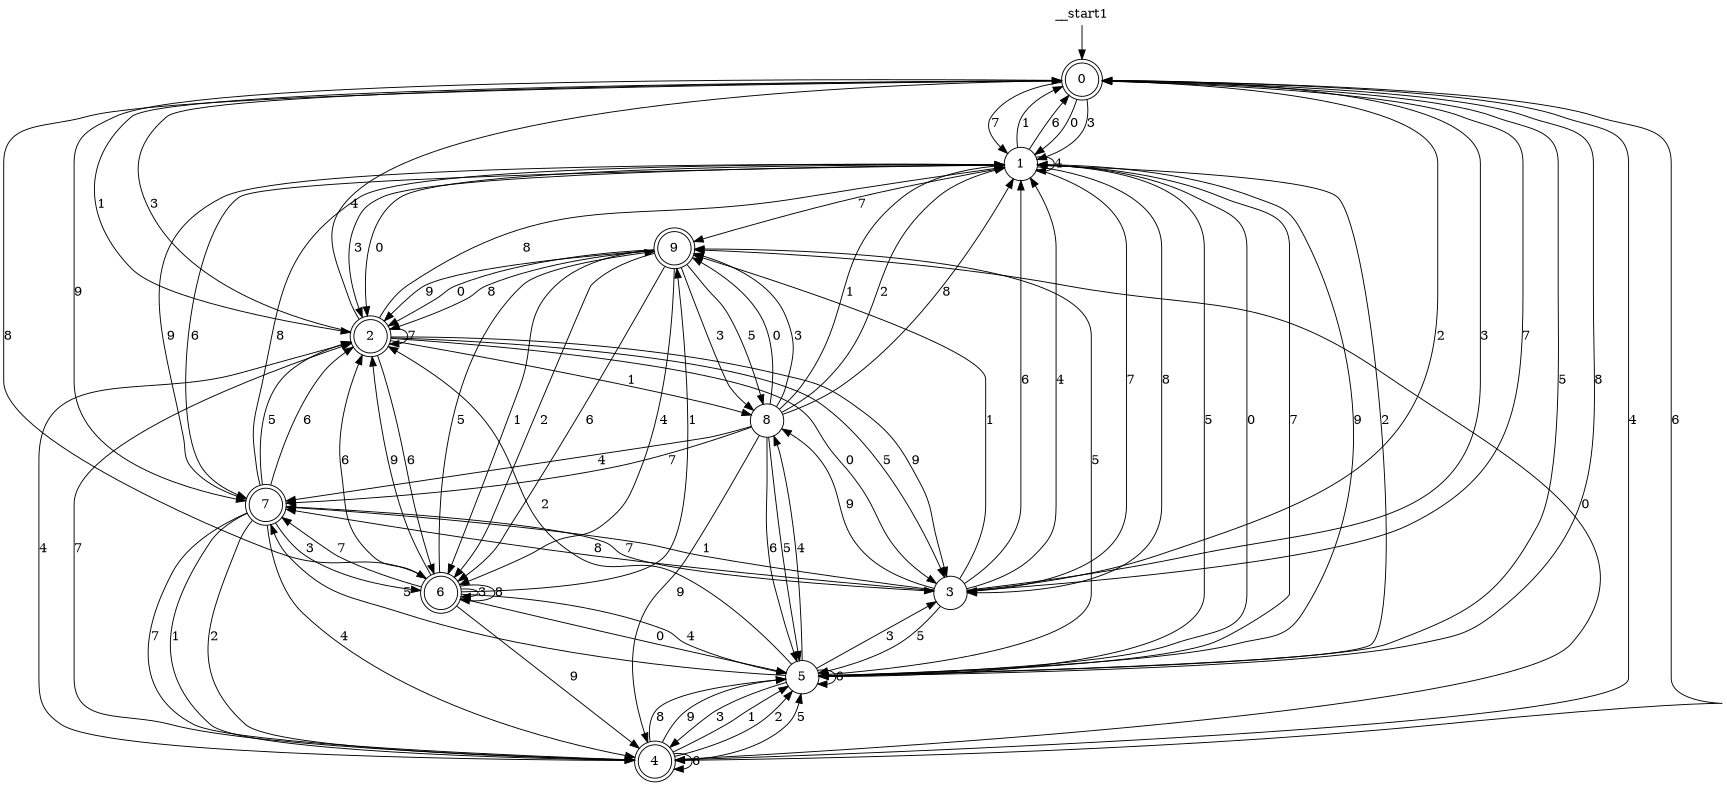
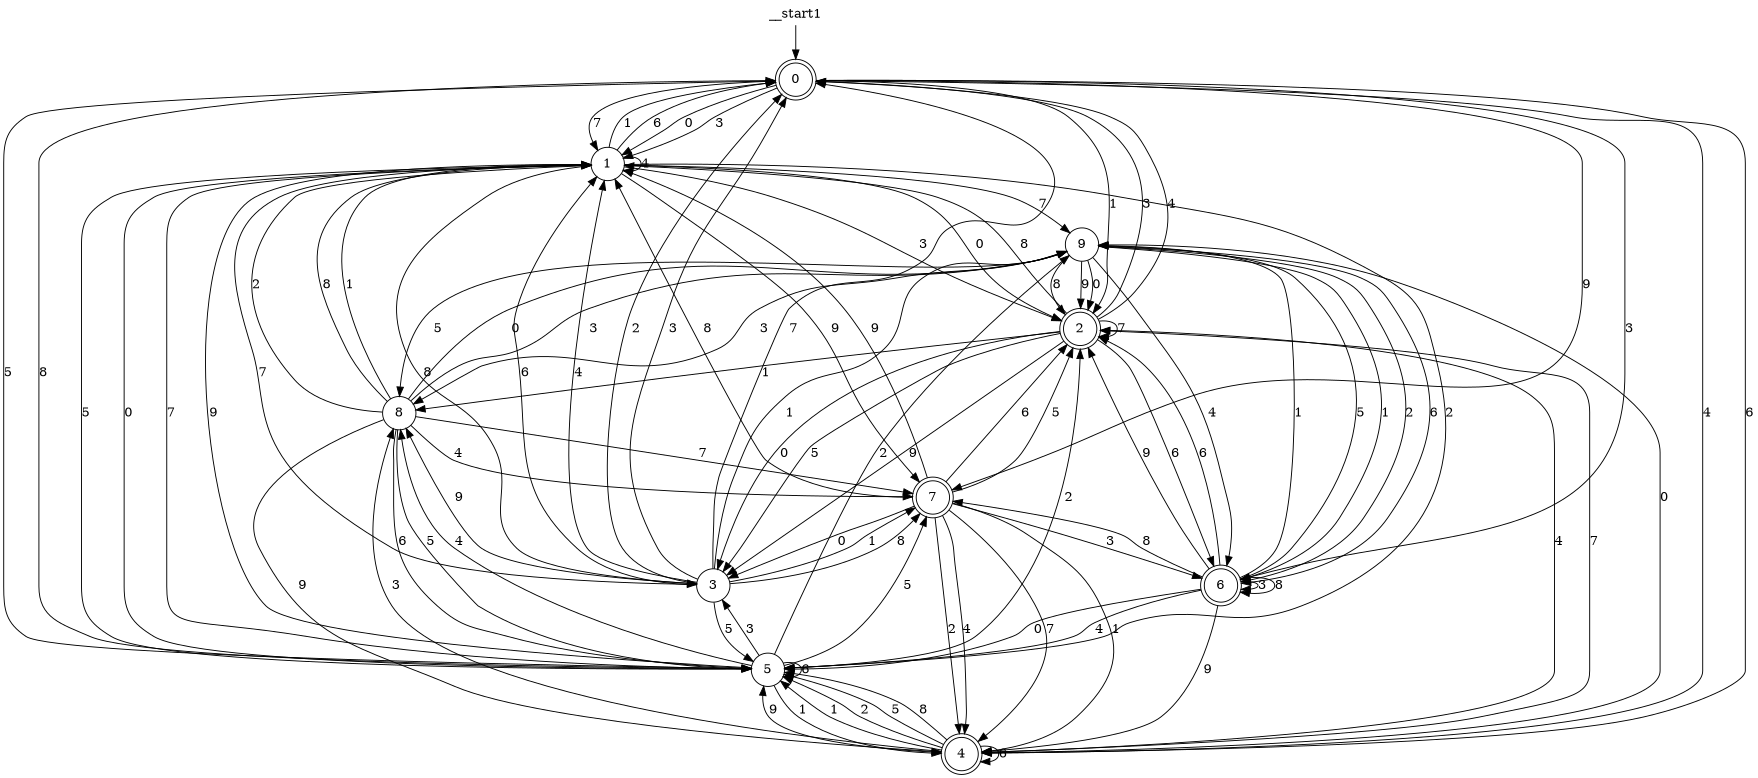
(674, 248) -> (1082, 245)
(8, 336) -> (1630, 329)
(195, 336) -> (836, 329)
(1096, 461) -> (884, 453)
(342, 549) -> (1147, 541)
(630, 549) -> (842, 541)
none -> (571, 693)
(721, 717) -> (803, 710)
